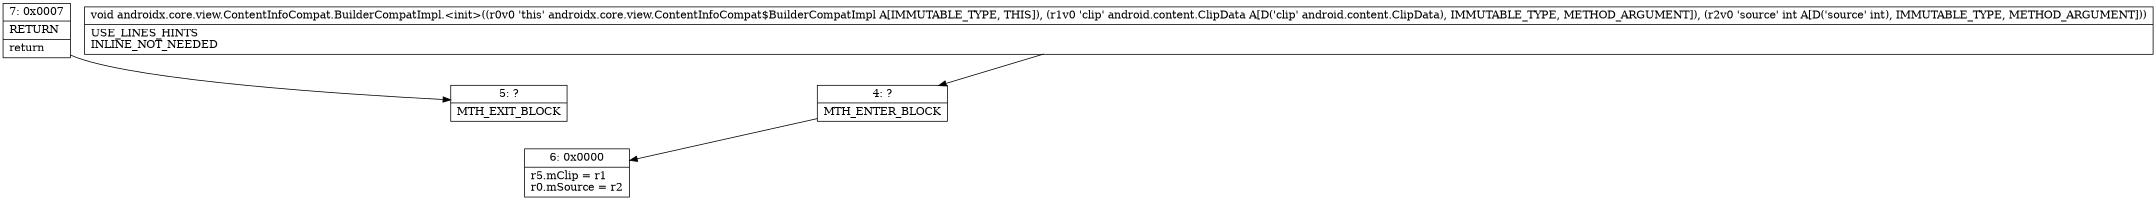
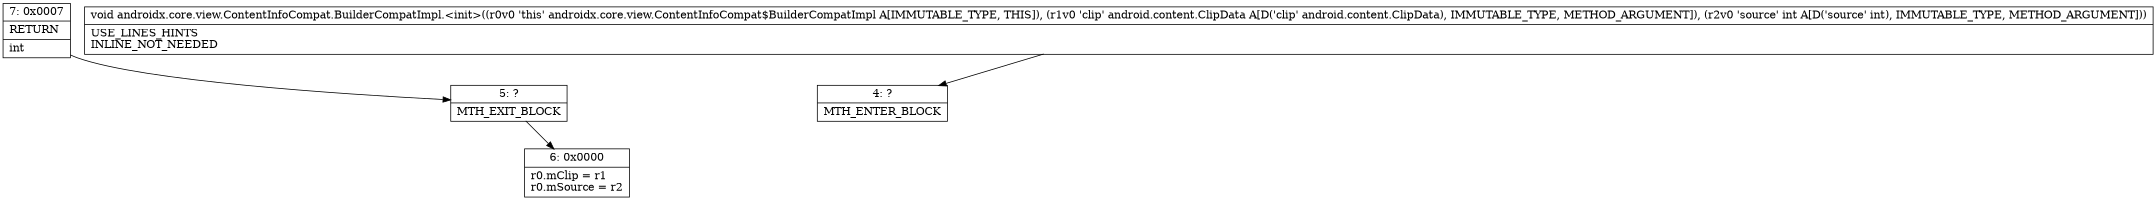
(27, 48) -> (17, 48)
(727, 139) -> (537, 132)
(569, 176) -> (569, 176)
